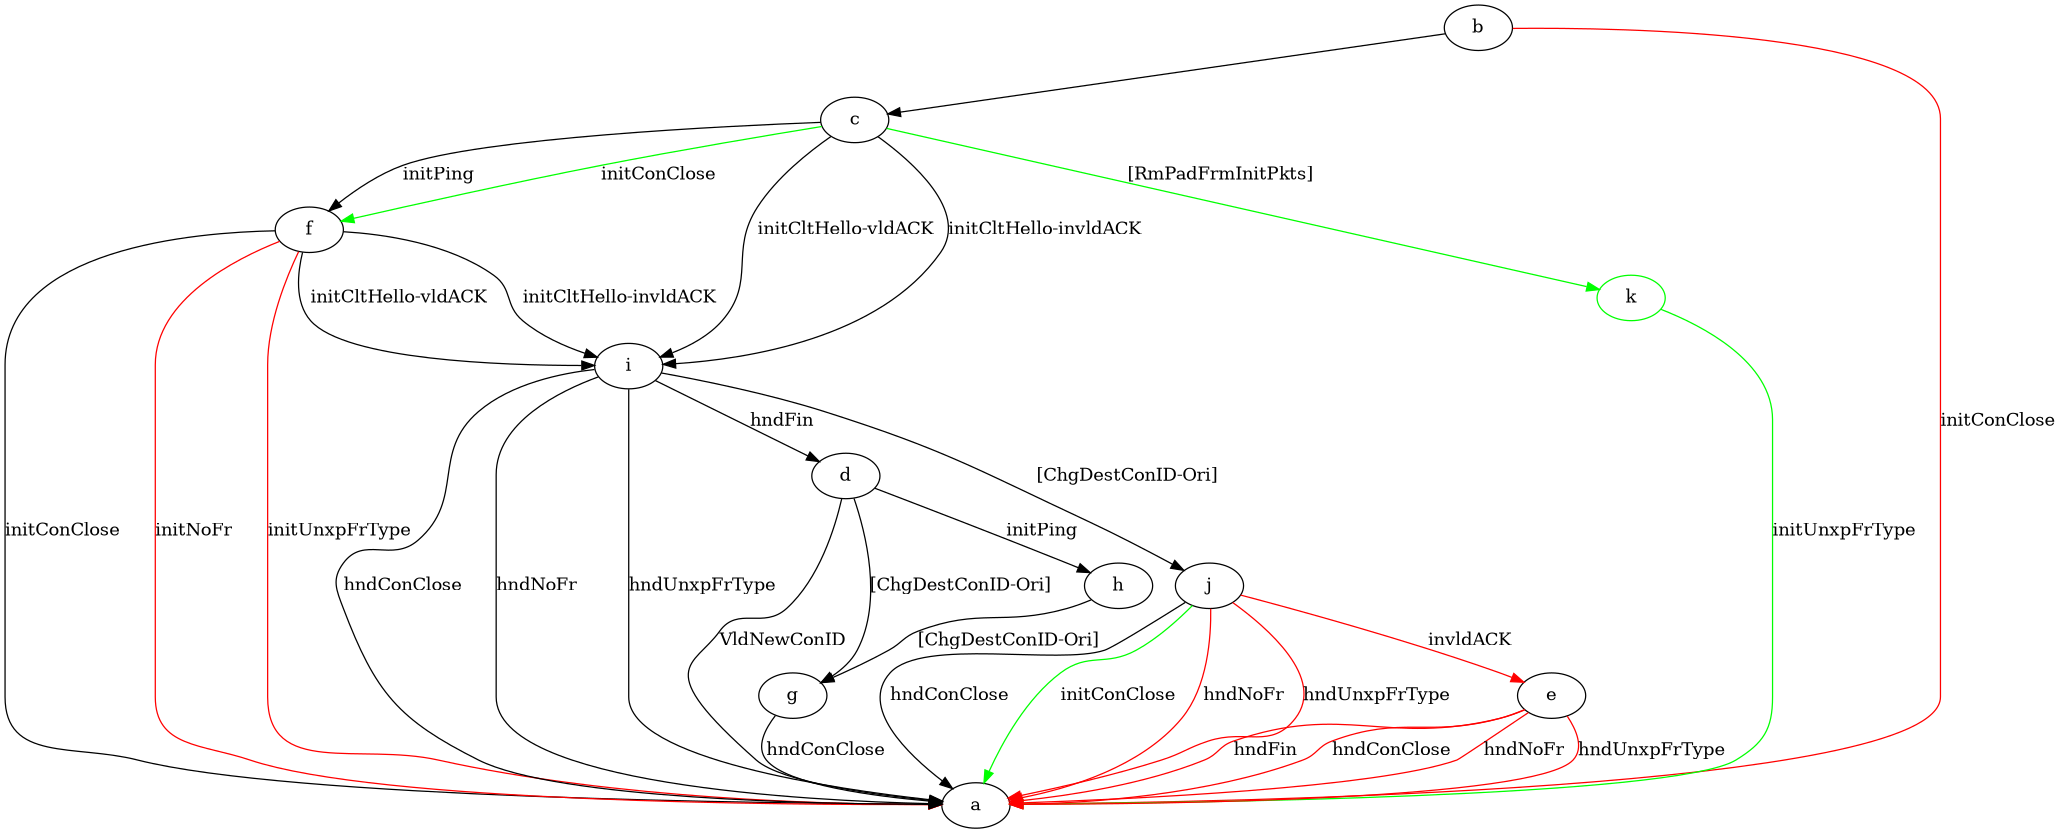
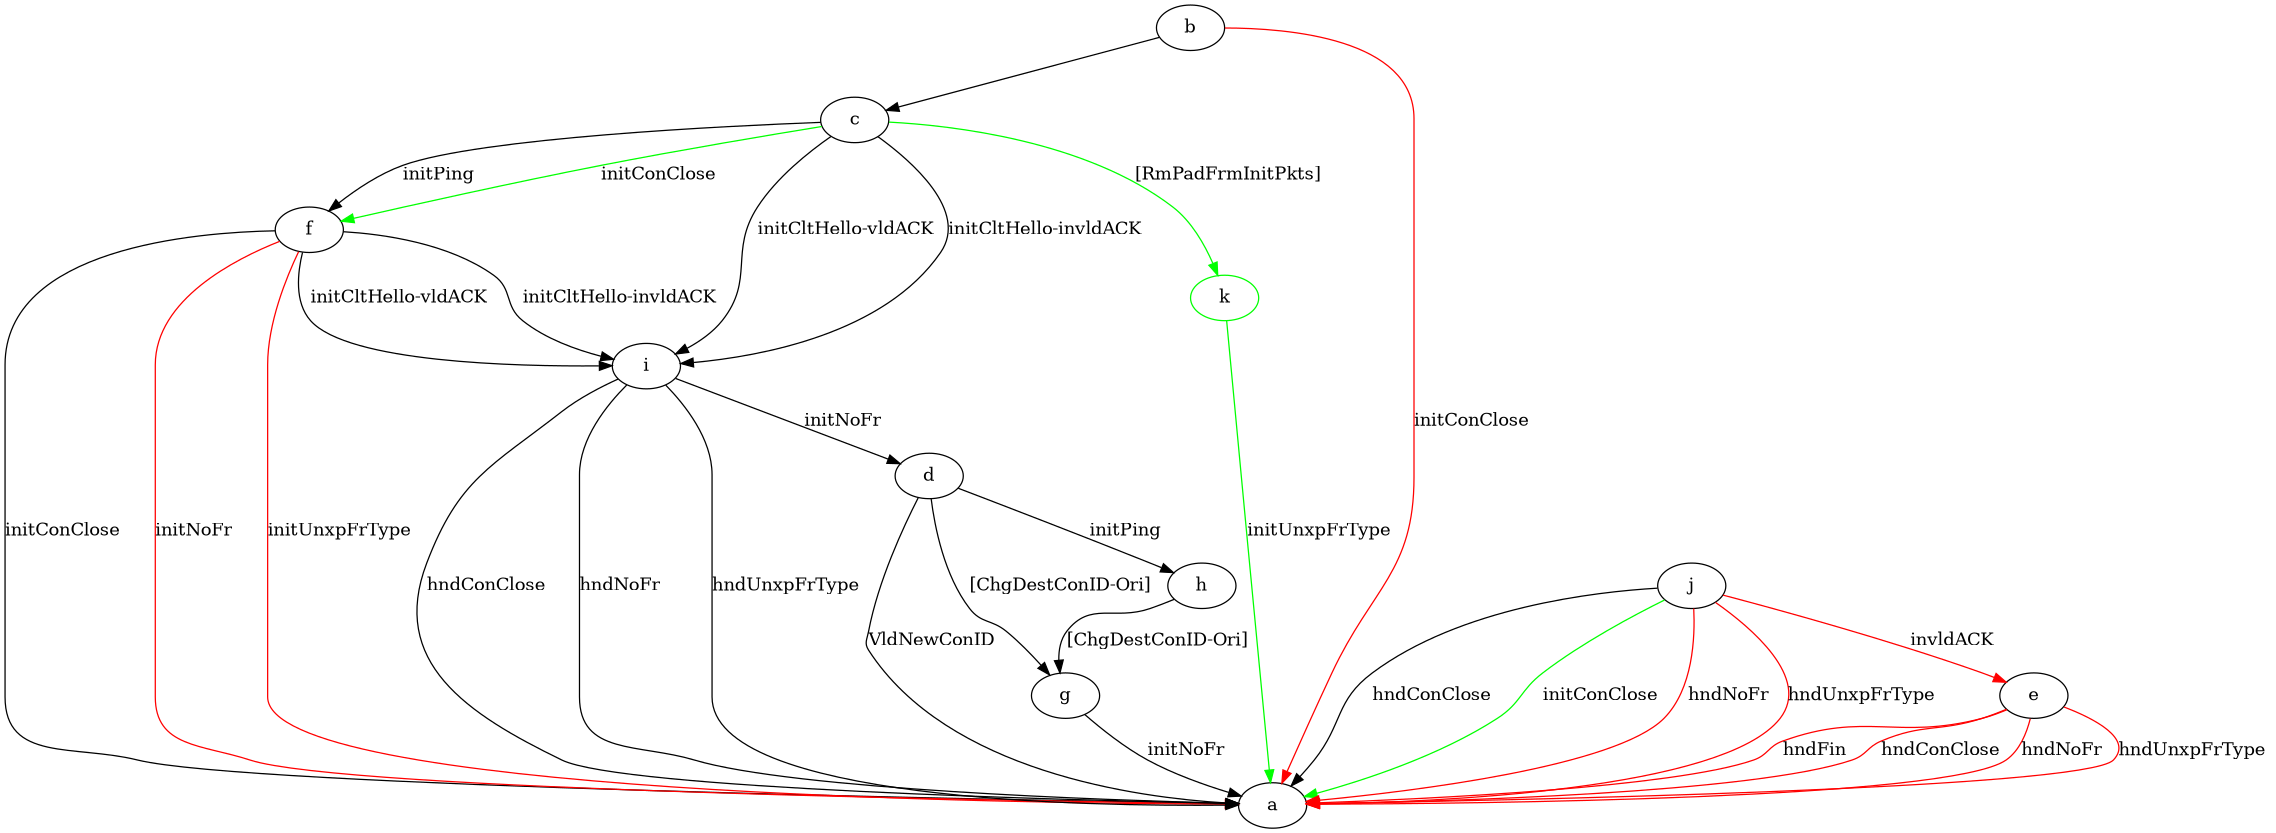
(785, 421) -> (846, 421)
(925, 447) -> none
(829, 751) -> (1189, 751)
